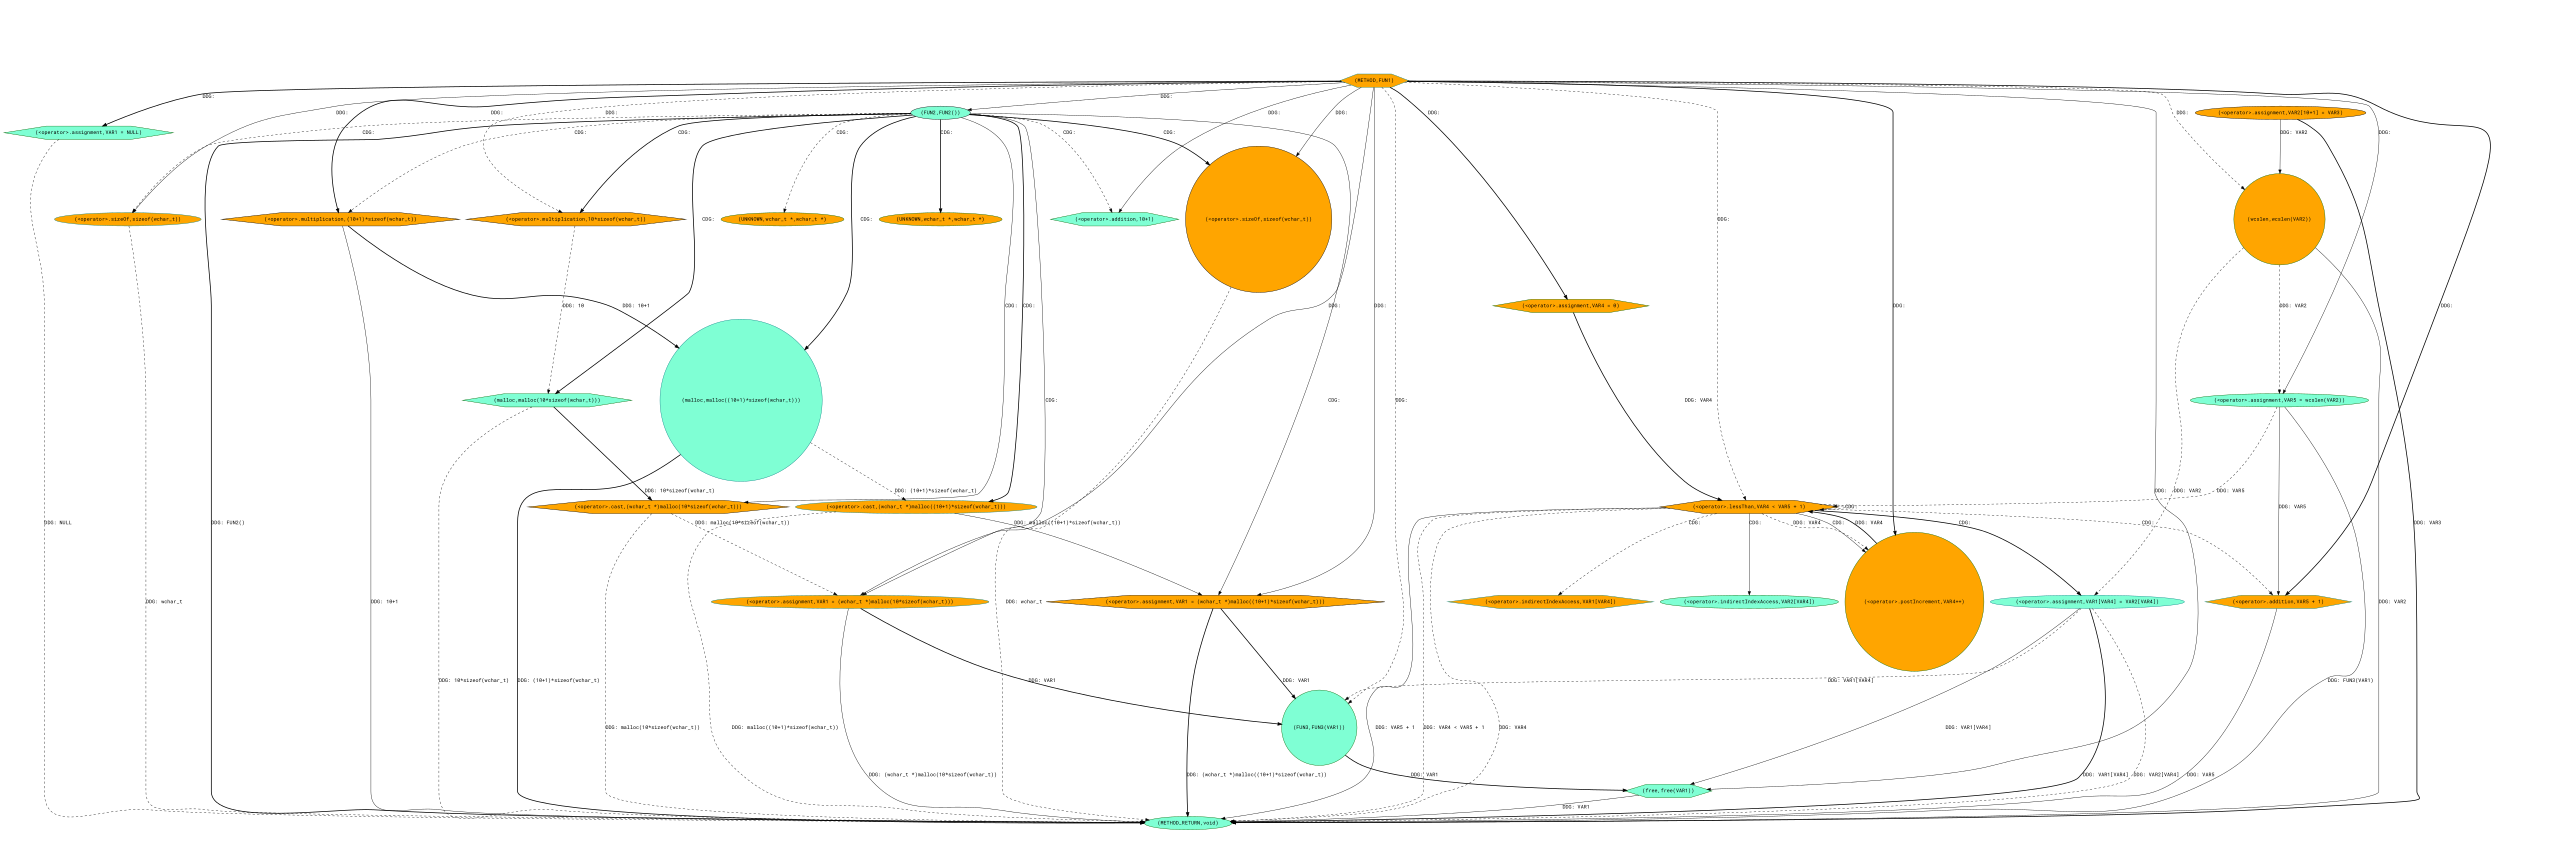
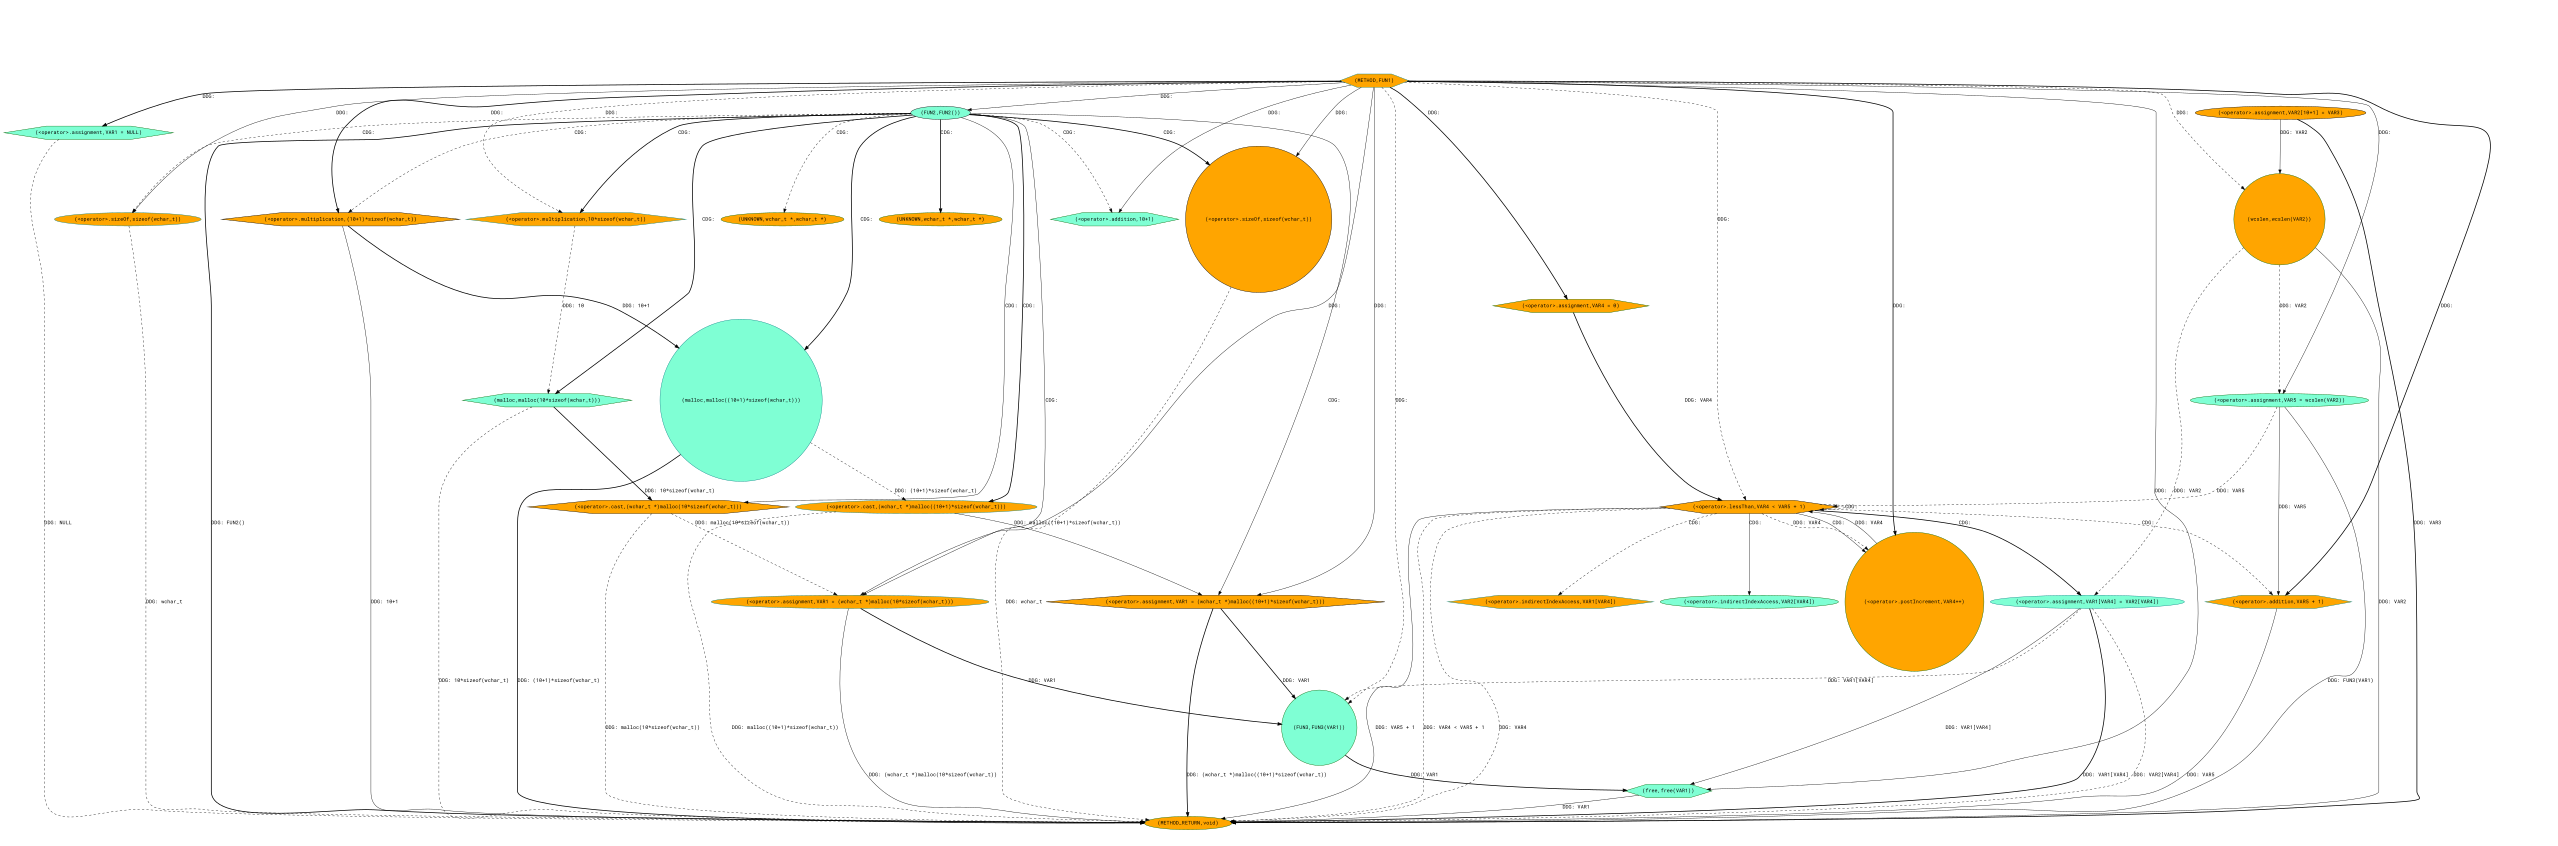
(576, 219) -> (576, 219)
(1848, 520) -> (1848, 520)
(1188, 823) -> (1188, 823)
